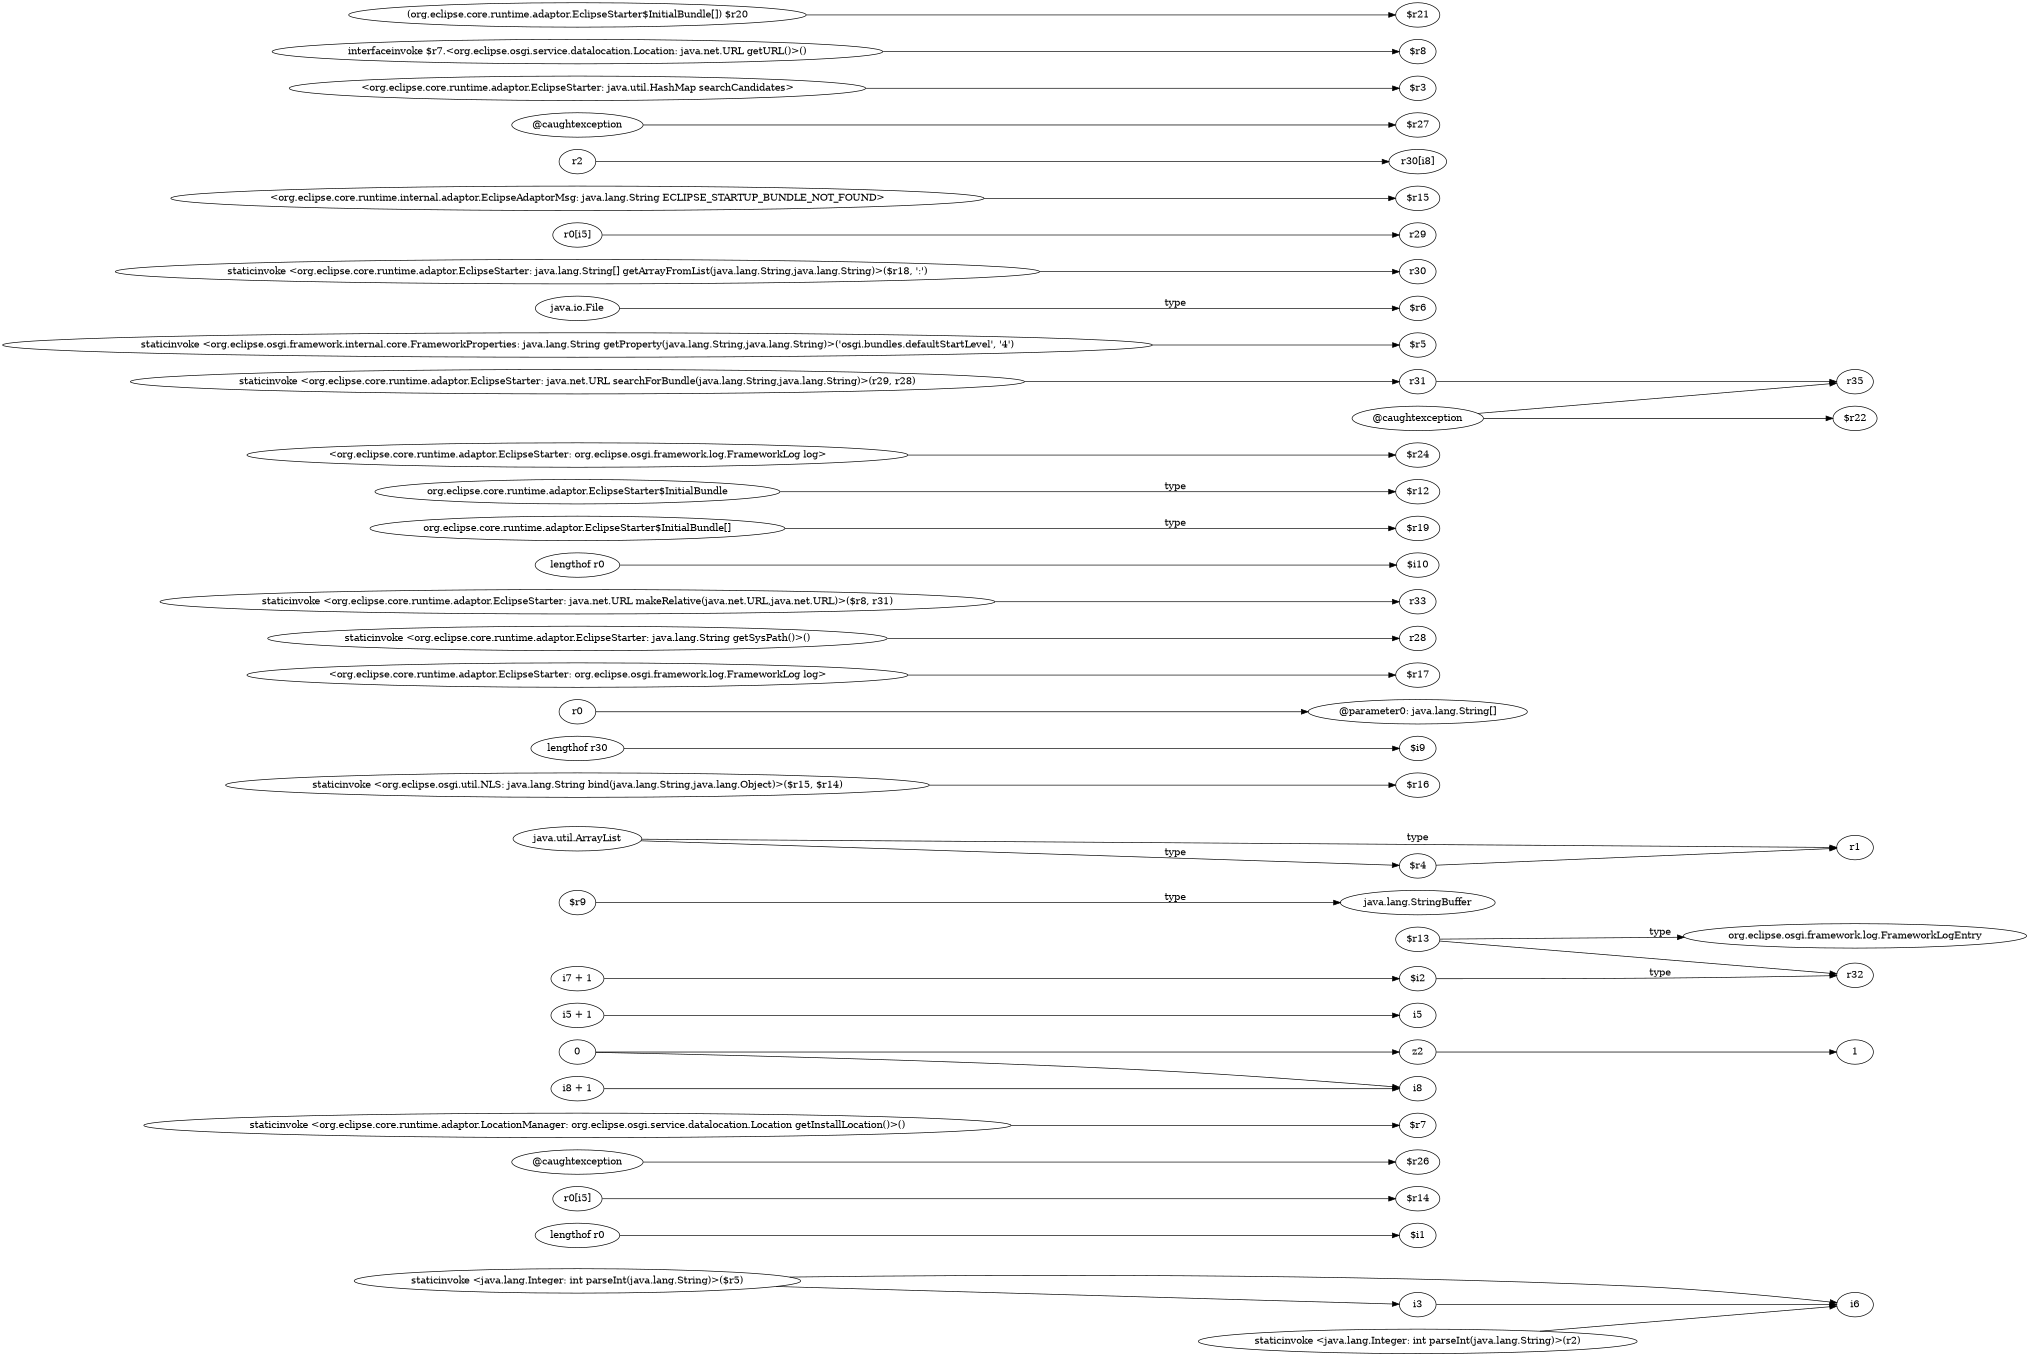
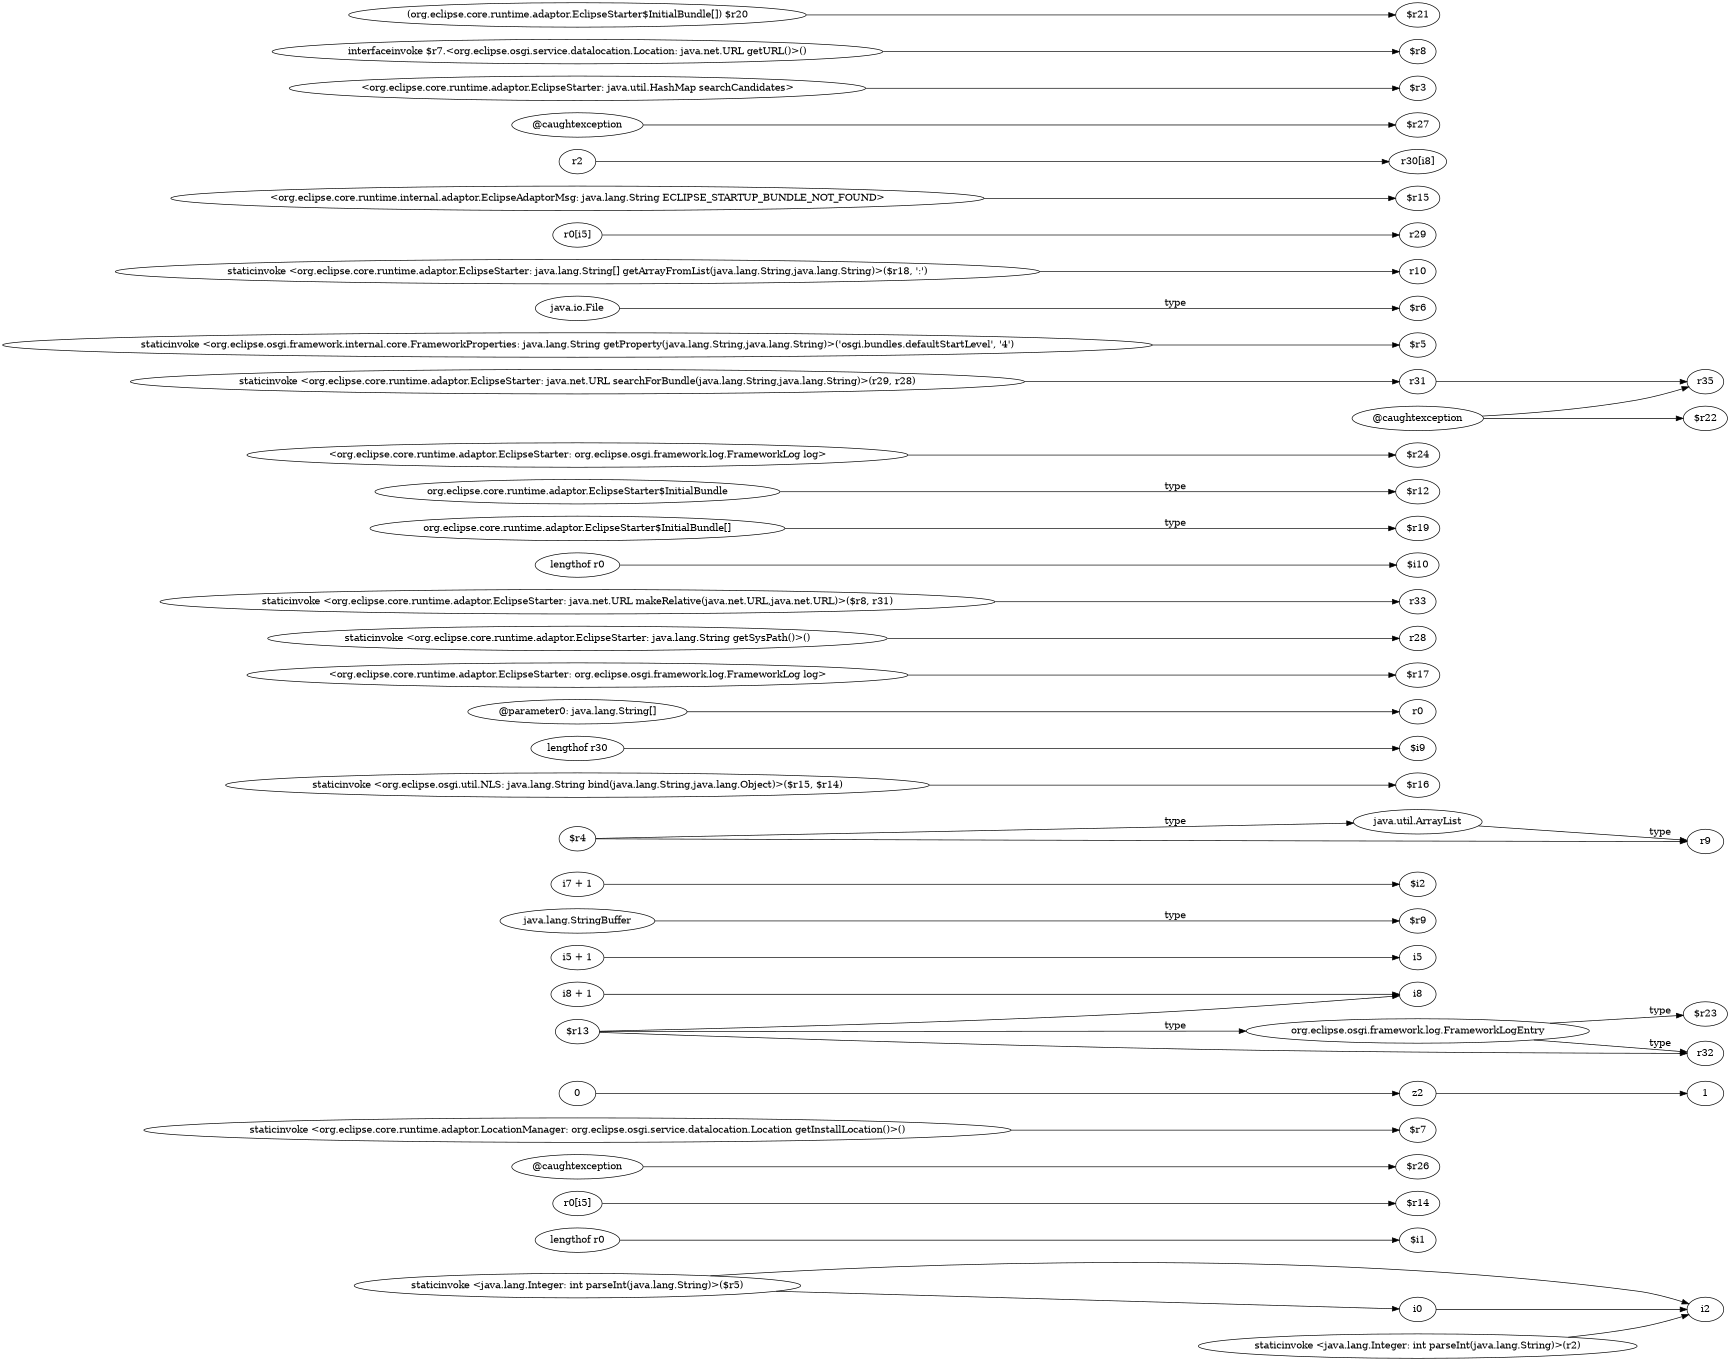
(1418, 272) -> (1418, 272)
(949, 712) -> (1040, 712)
(1855, 848) -> (1705, 841)
(1017, 853) -> (971, 831)
(965, 903) -> (1024, 921)
(1633, 978) -> (1607, 1046)
none -> (1705, 1014)
(994, 1064) -> (996, 1020)
(1418, 1305) -> (1418, 1309)
(1855, 1305) -> (1705, 1309)
